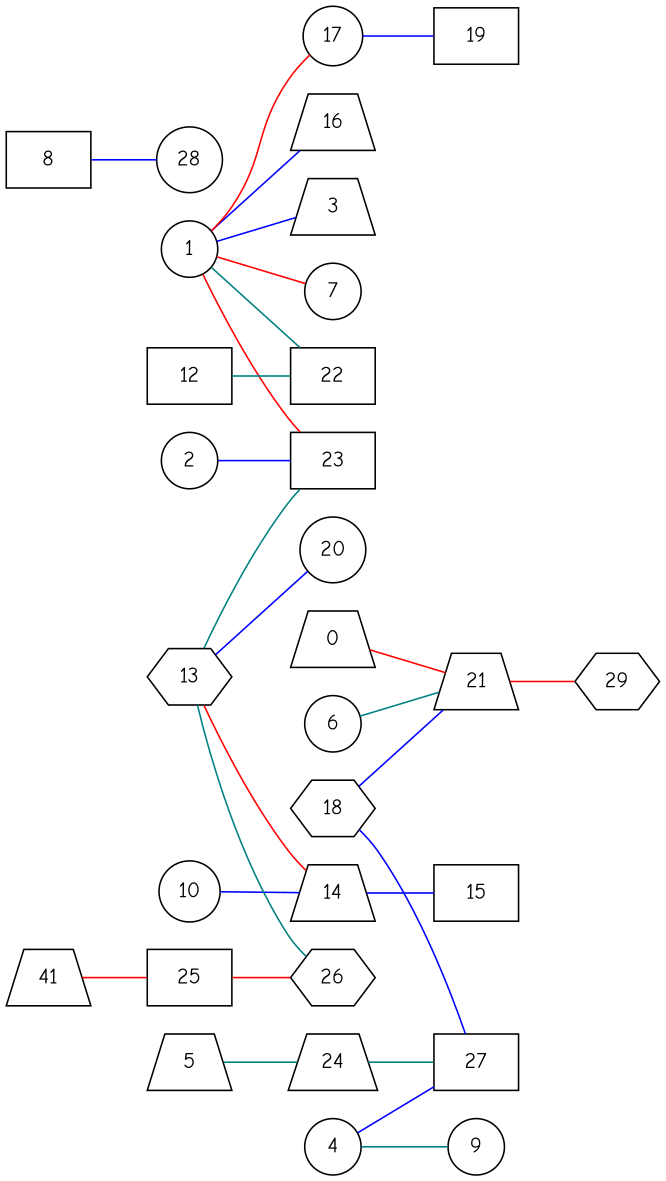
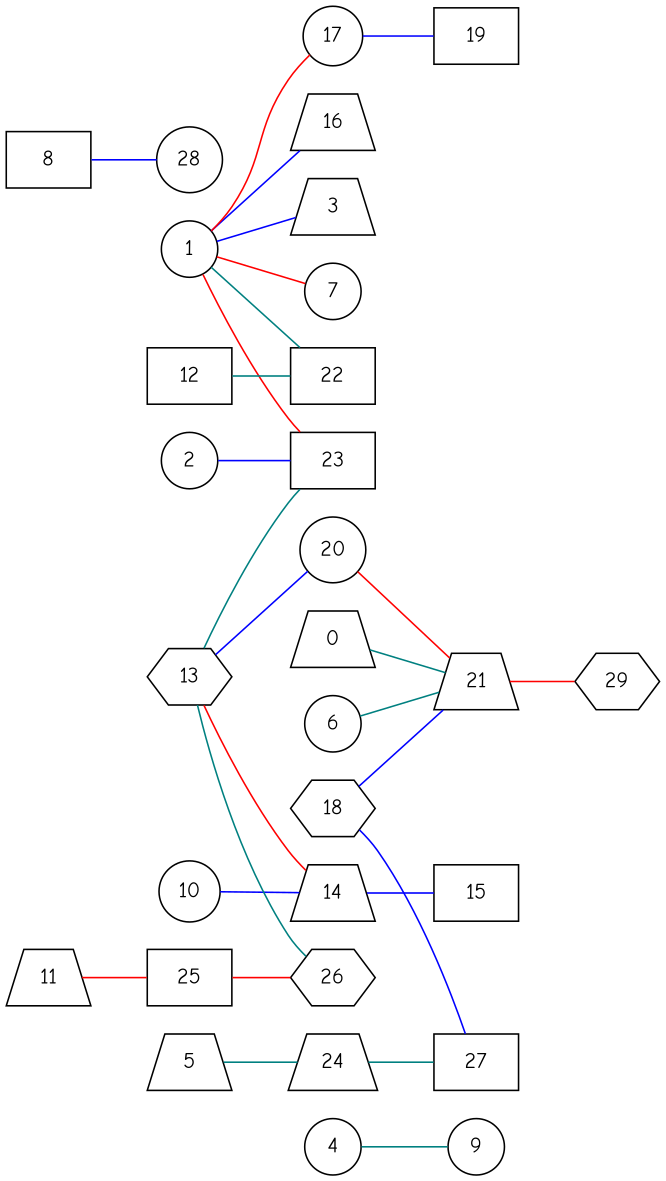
none -> (404, 615)
(408, 661) -> (408, 661)
(49, 978) -> (49, 978)
(396, 1110) -> none
